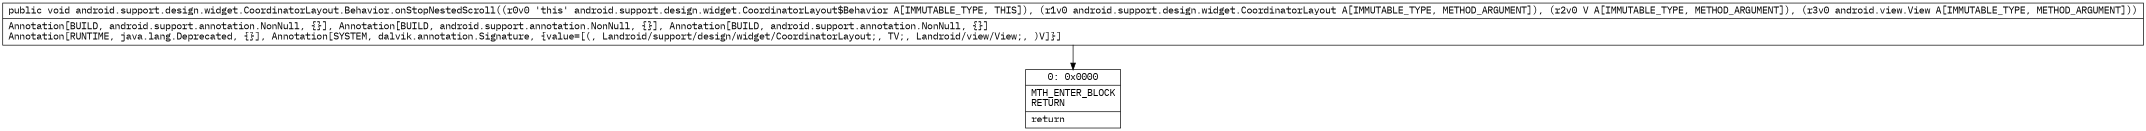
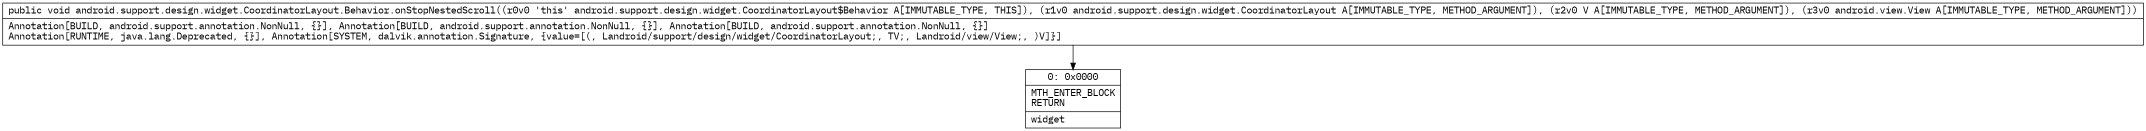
(1048, 120) -> (1048, 120)
